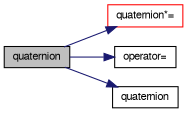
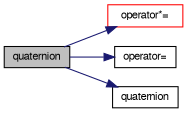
(145, 16) -> (145, 16)
